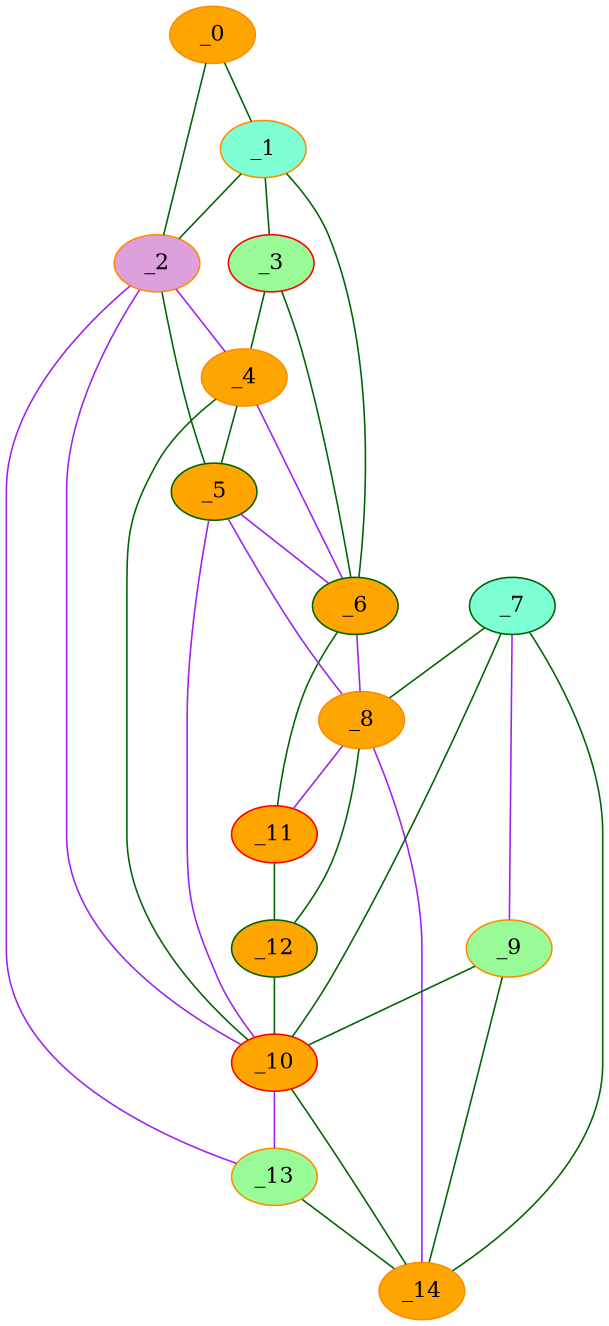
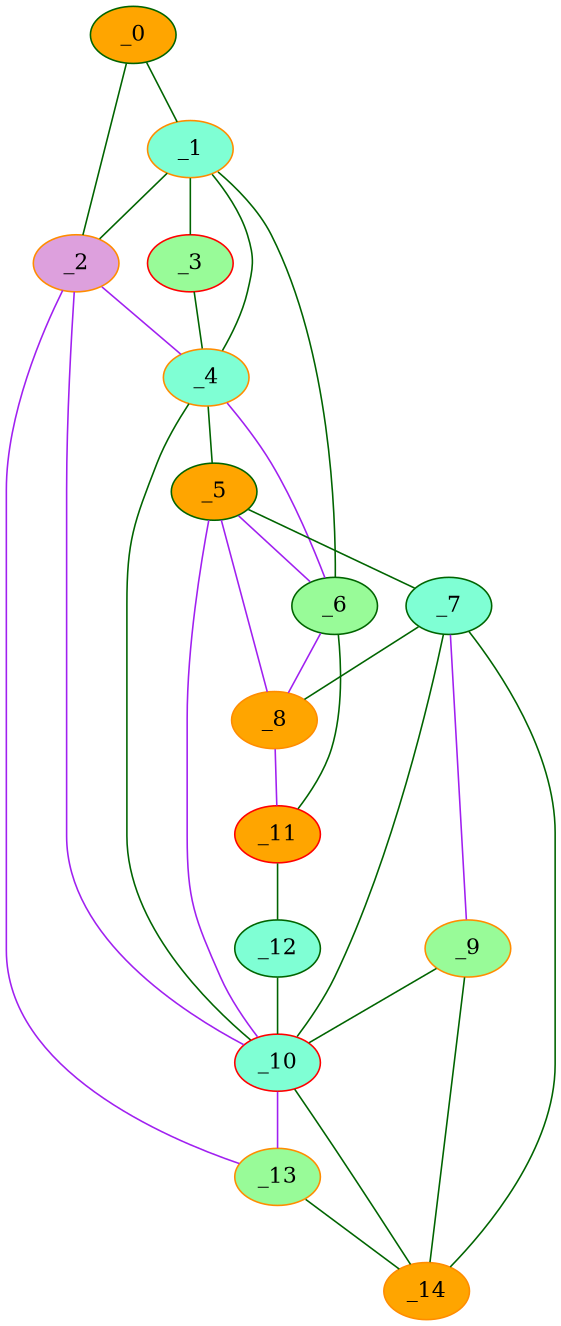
(213, 35) -> (133, 35)
none -> (252, 260)
(244, 377) -> (206, 377)
(180, 379) -> (323, 545)
(322, 433) -> none
(355, 606) -> (335, 606)
(340, 841) -> none
(274, 948) -> (278, 948)
(422, 1015) -> none
(274, 1063) -> (278, 1063)
